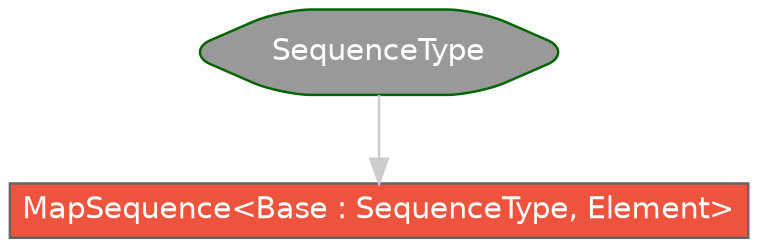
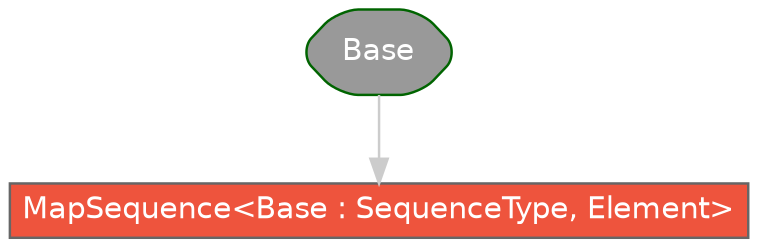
(379, 52) -> (379, 52)
